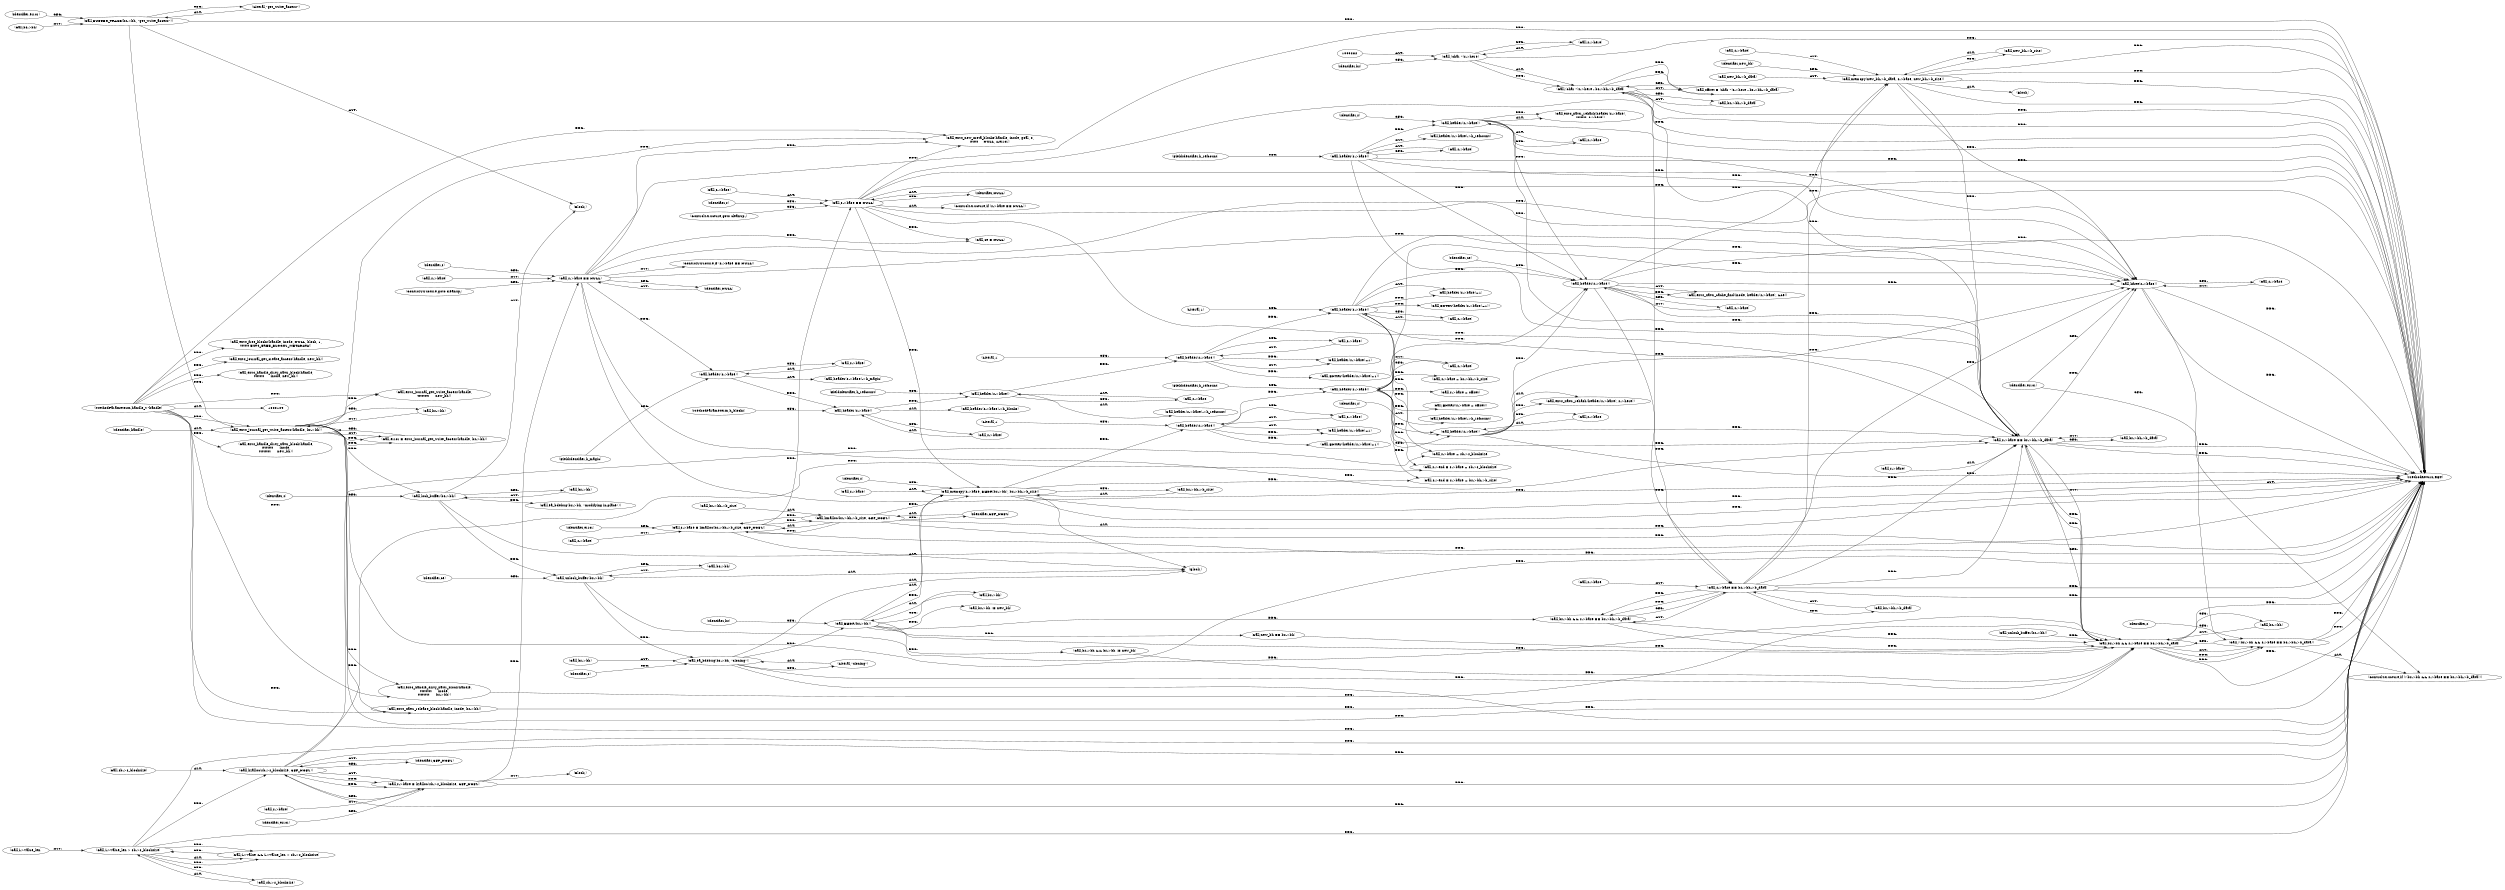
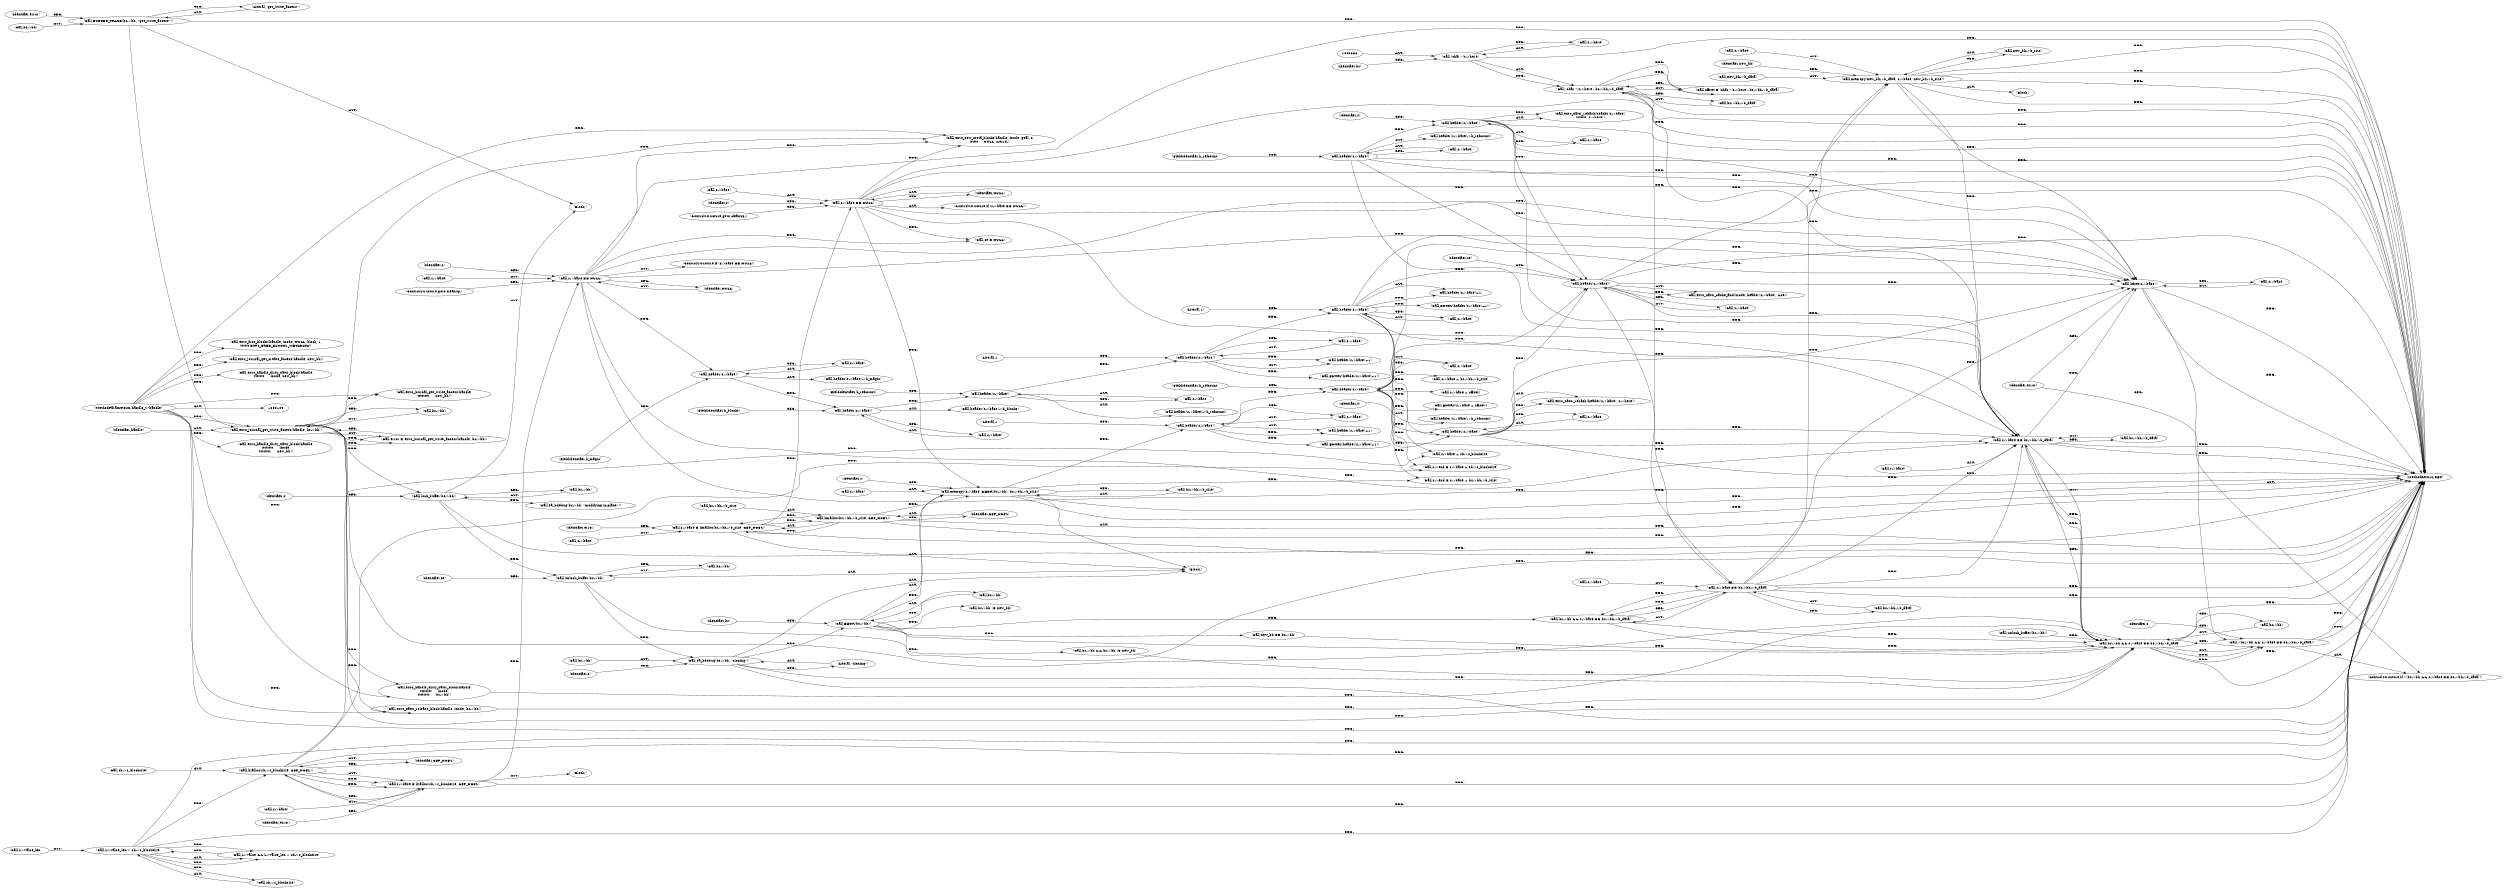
(719, 411) -> (719, 411)
